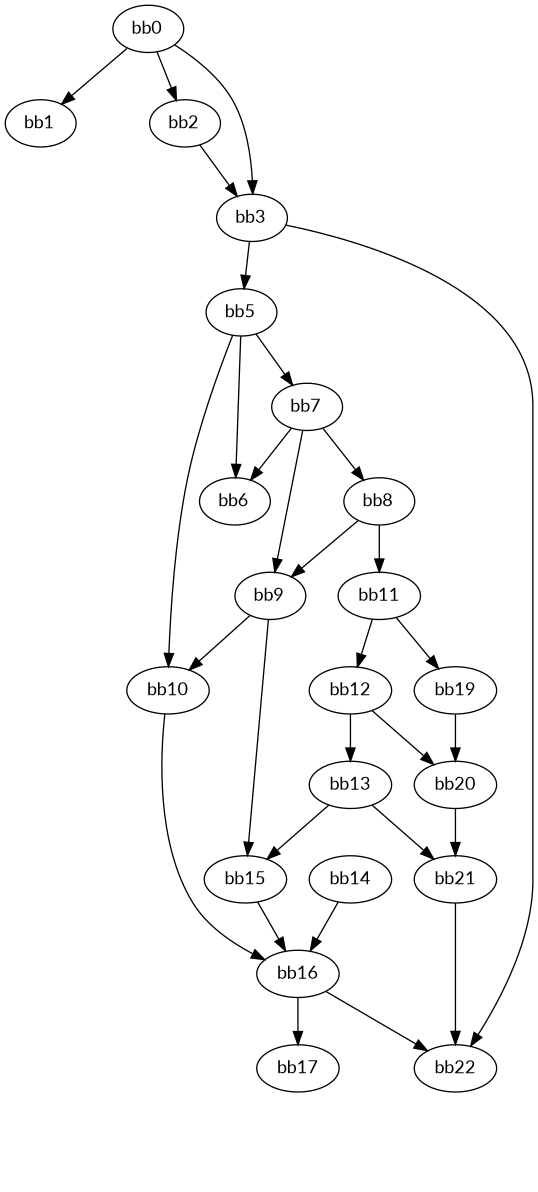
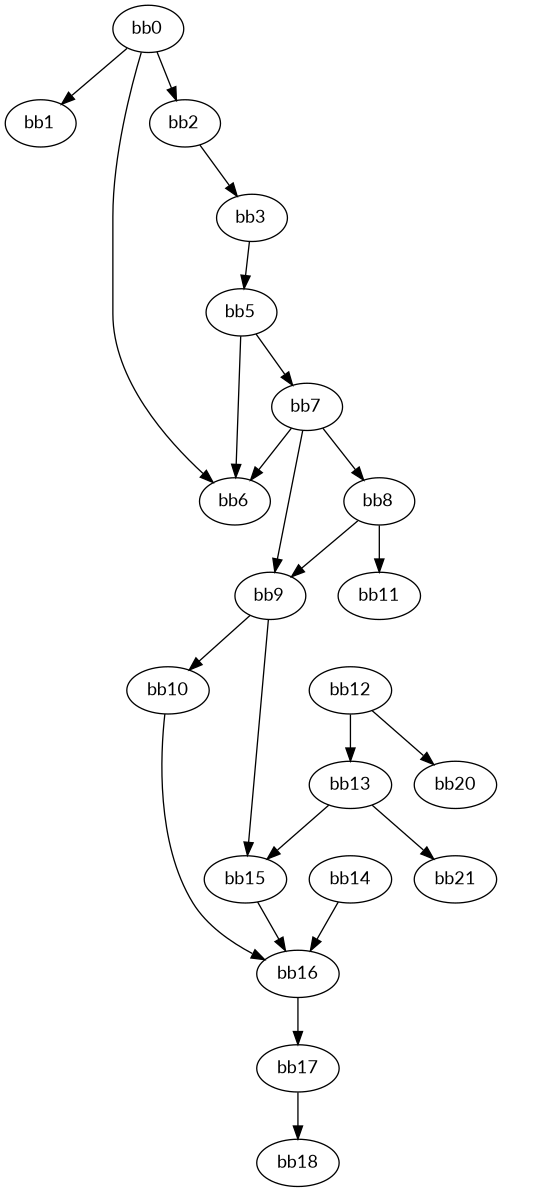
(233, 101) -> (113, 276)
(185, 491) -> none
(367, 637) -> none
(455, 690) -> none
(455, 826) -> none
(455, 1068) -> none
none -> (298, 1163)
